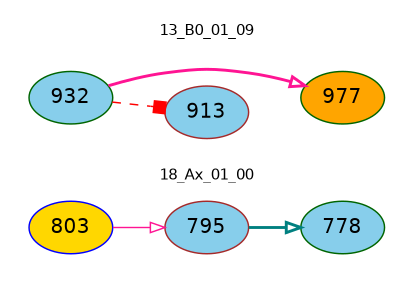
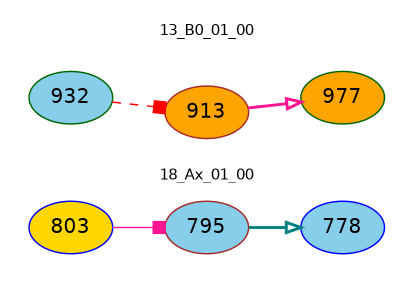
(207, 31) -> (207, 31)
(199, 69) -> (267, 106)
(207, 112) -> (207, 112)
(132, 228) -> (132, 228)
(343, 228) -> (343, 228)
